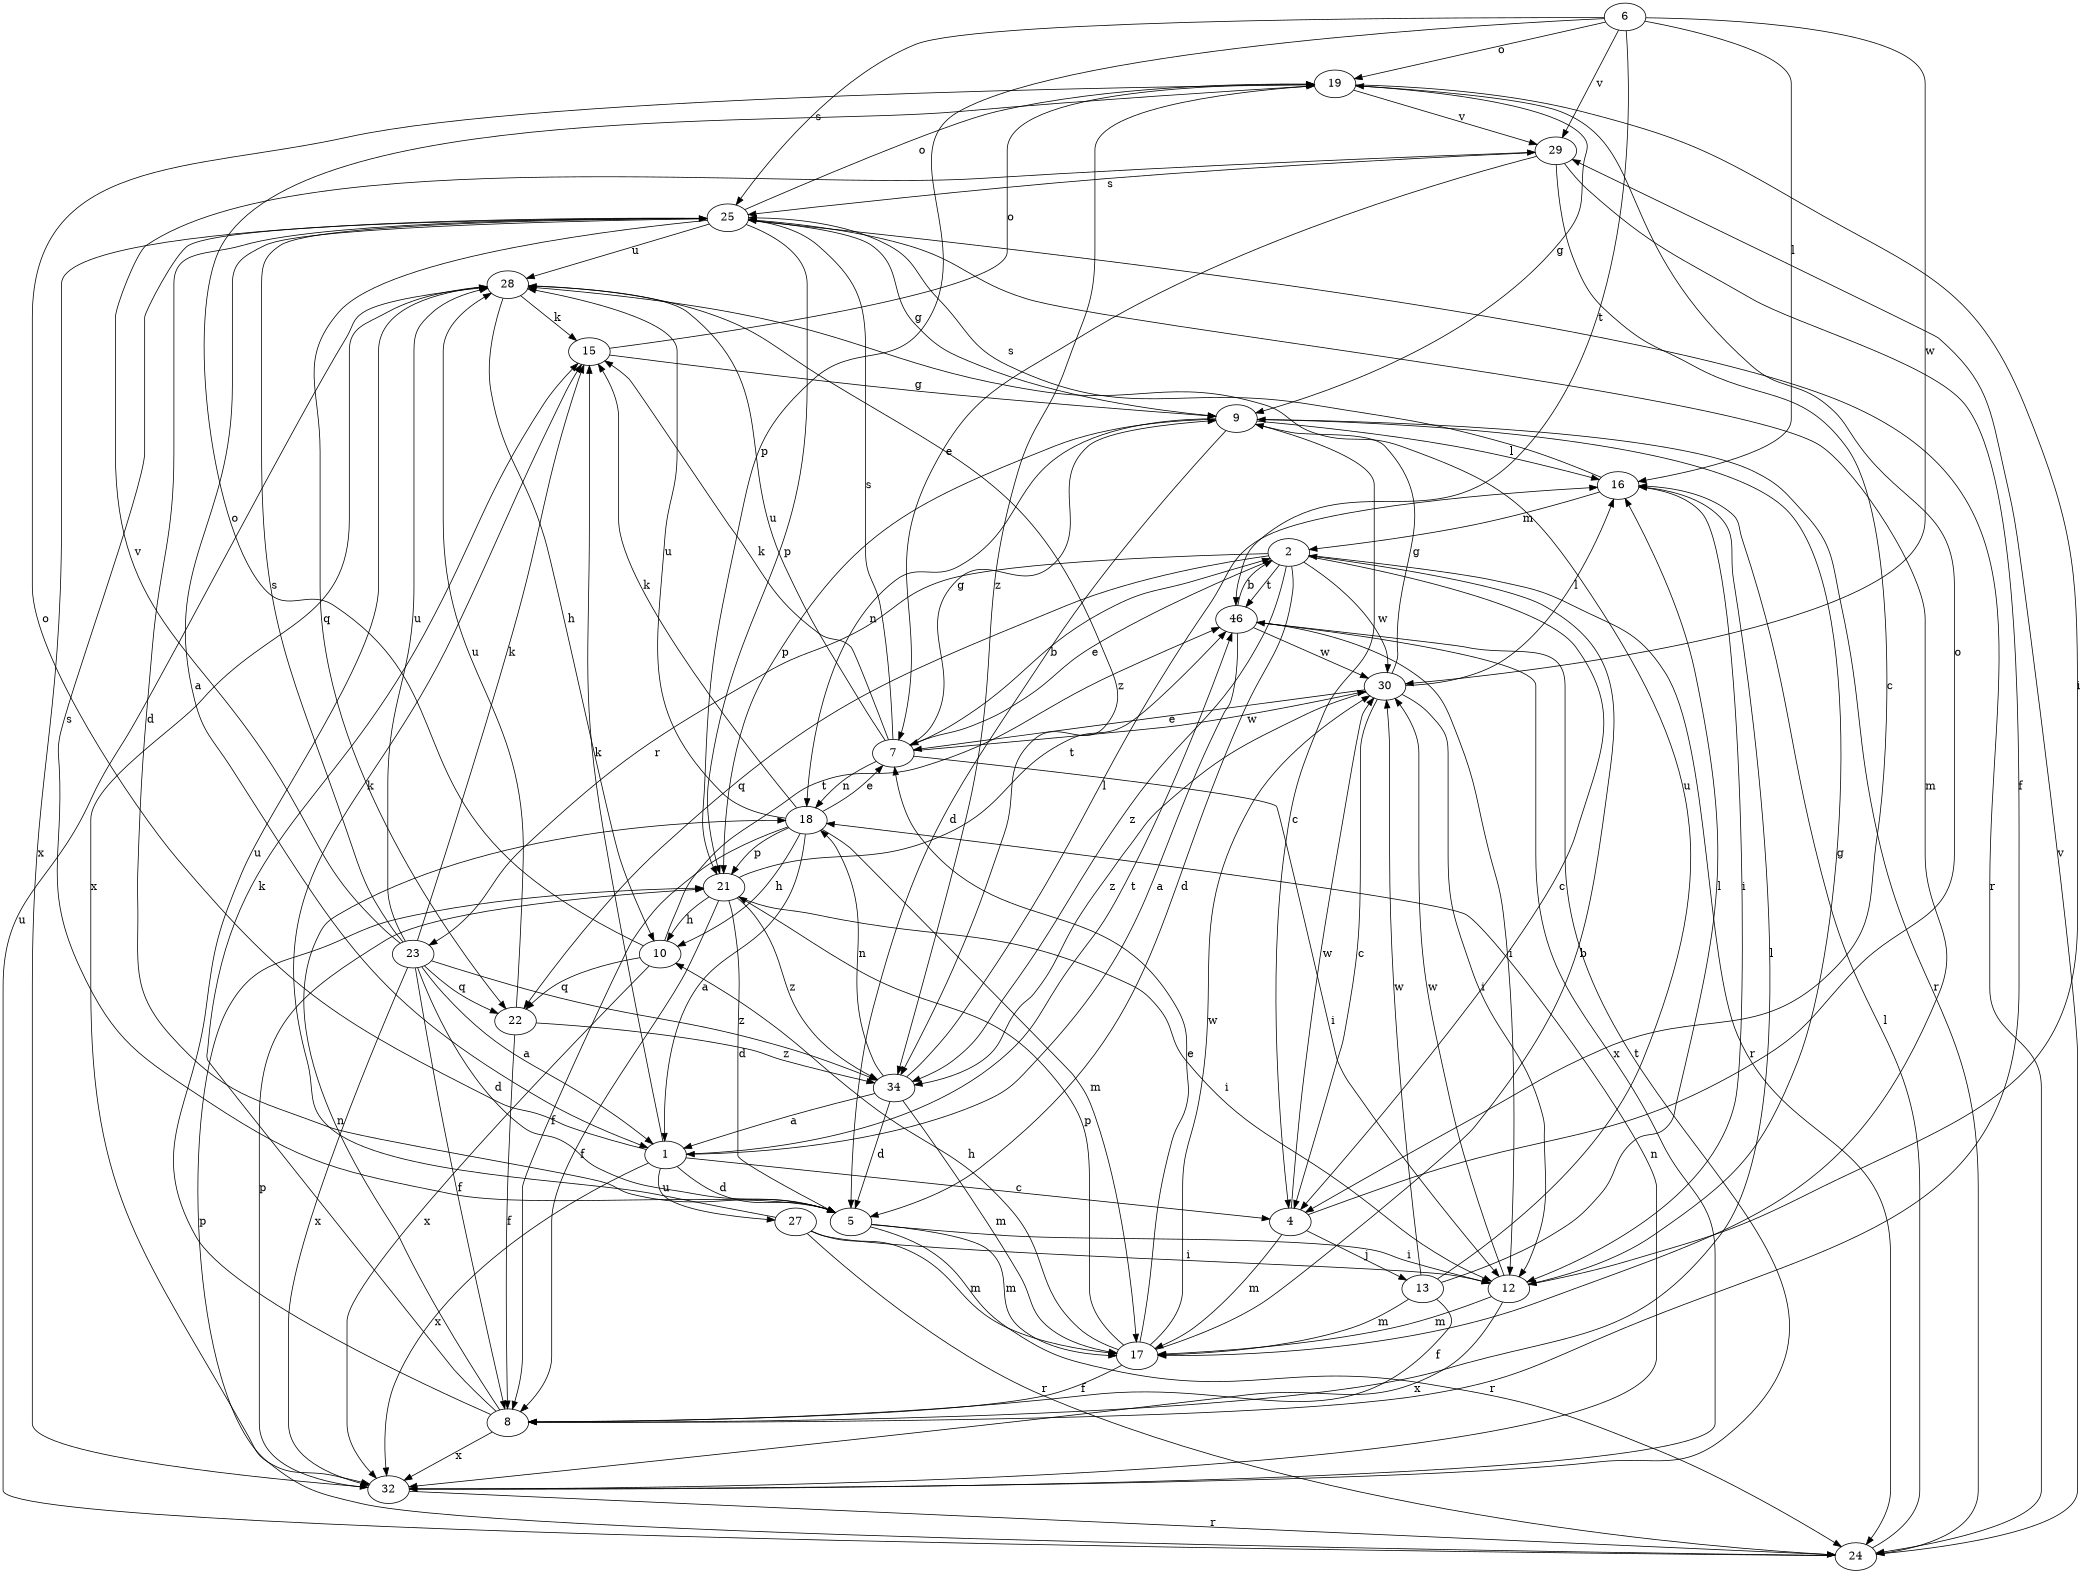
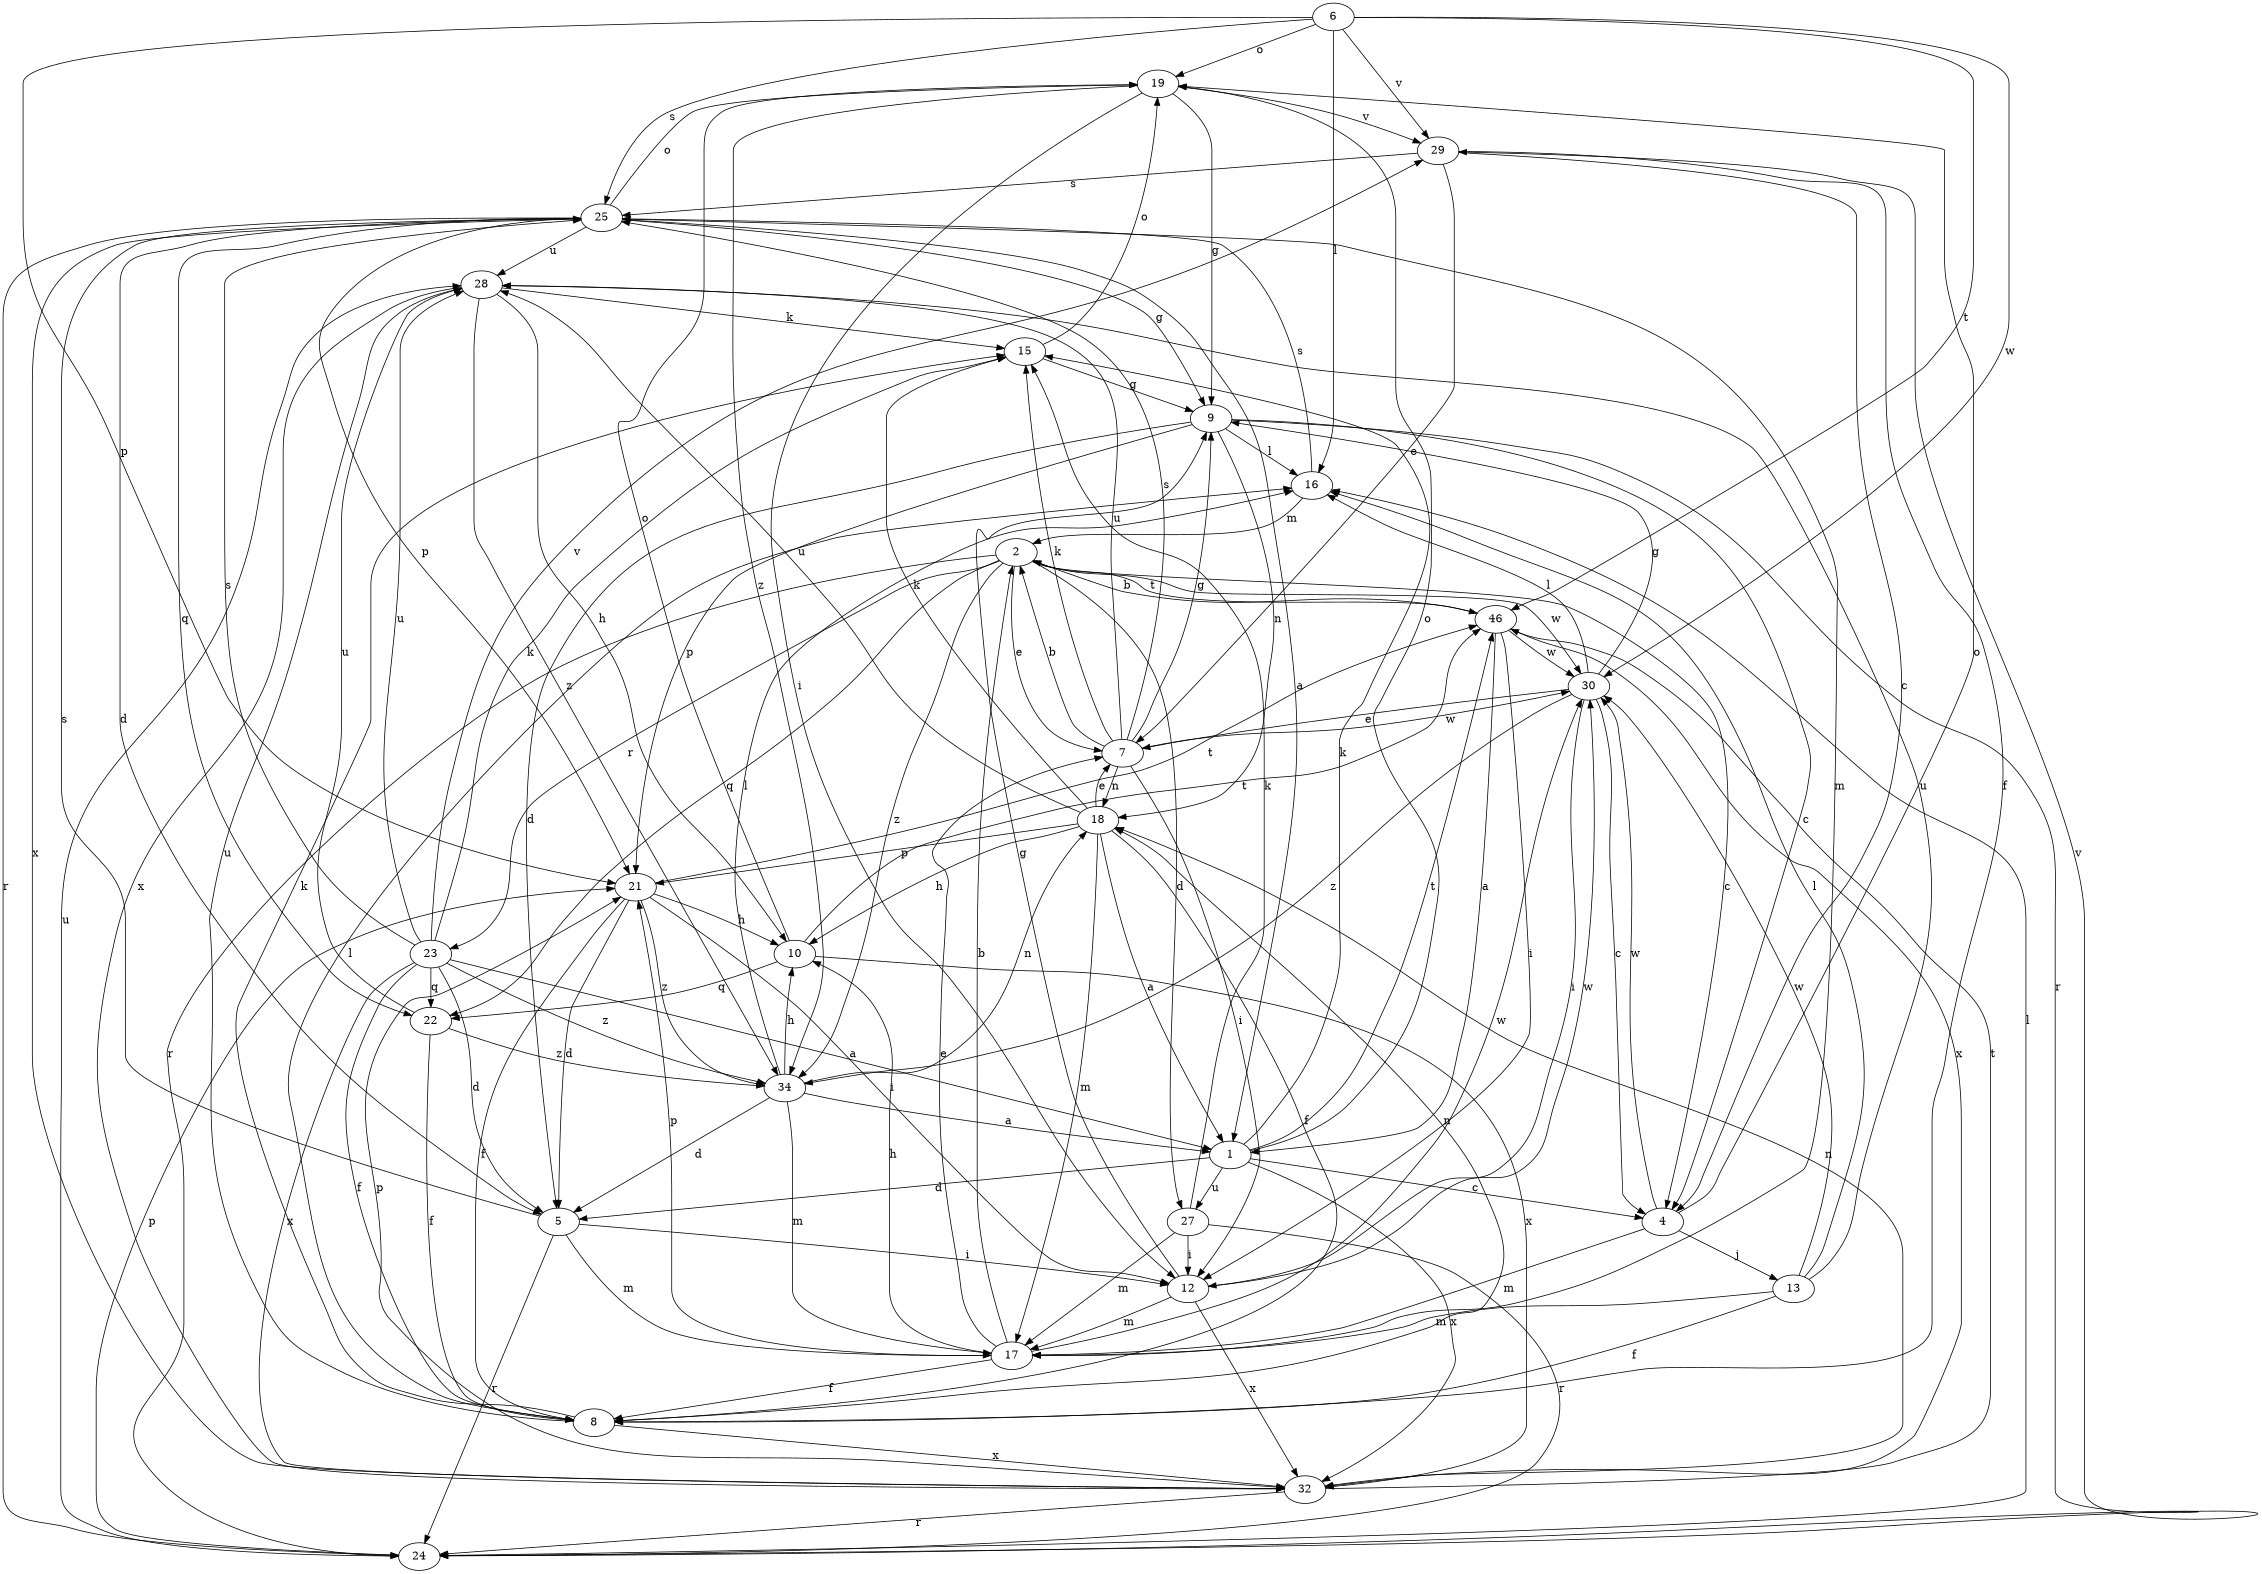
(1742, 910) -> none
(1155, 942) -> (1176, 818)
none -> (786, 1025)
